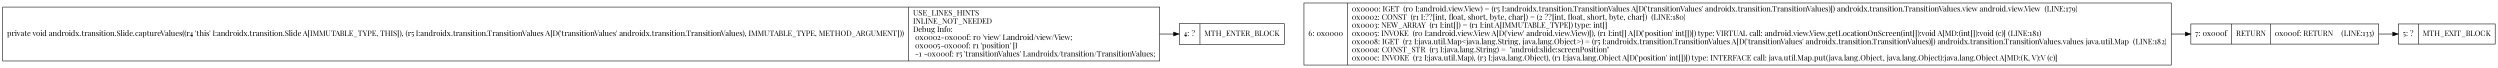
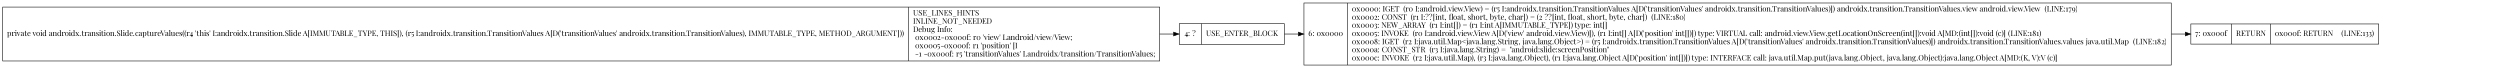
(1242, 34) -> (1242, 34)
none -> (1291, 34)
(2447, 34) -> none
